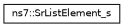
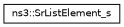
(62, 14) -> (62, 14)
